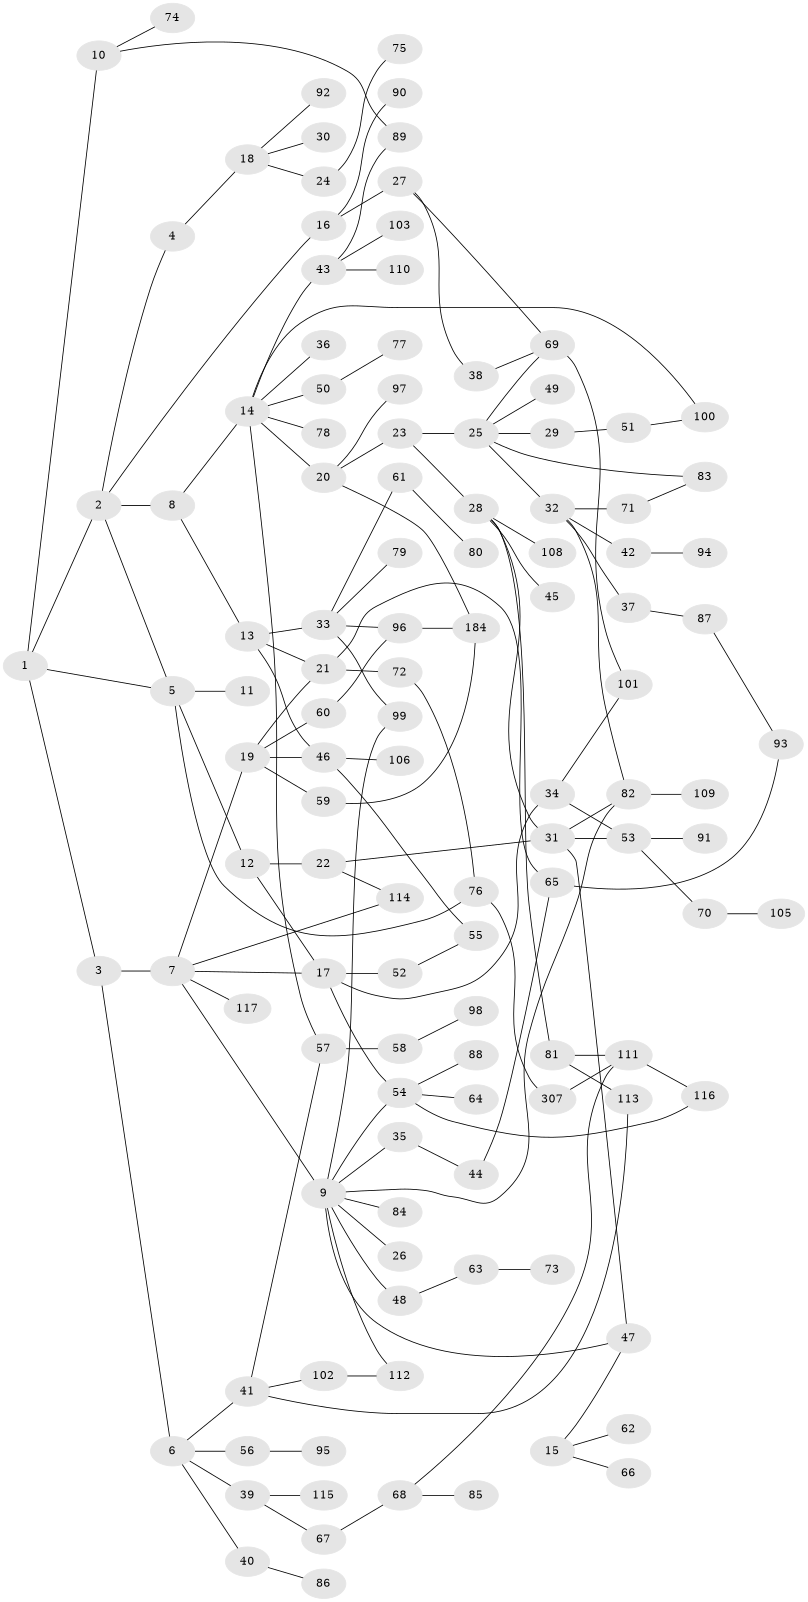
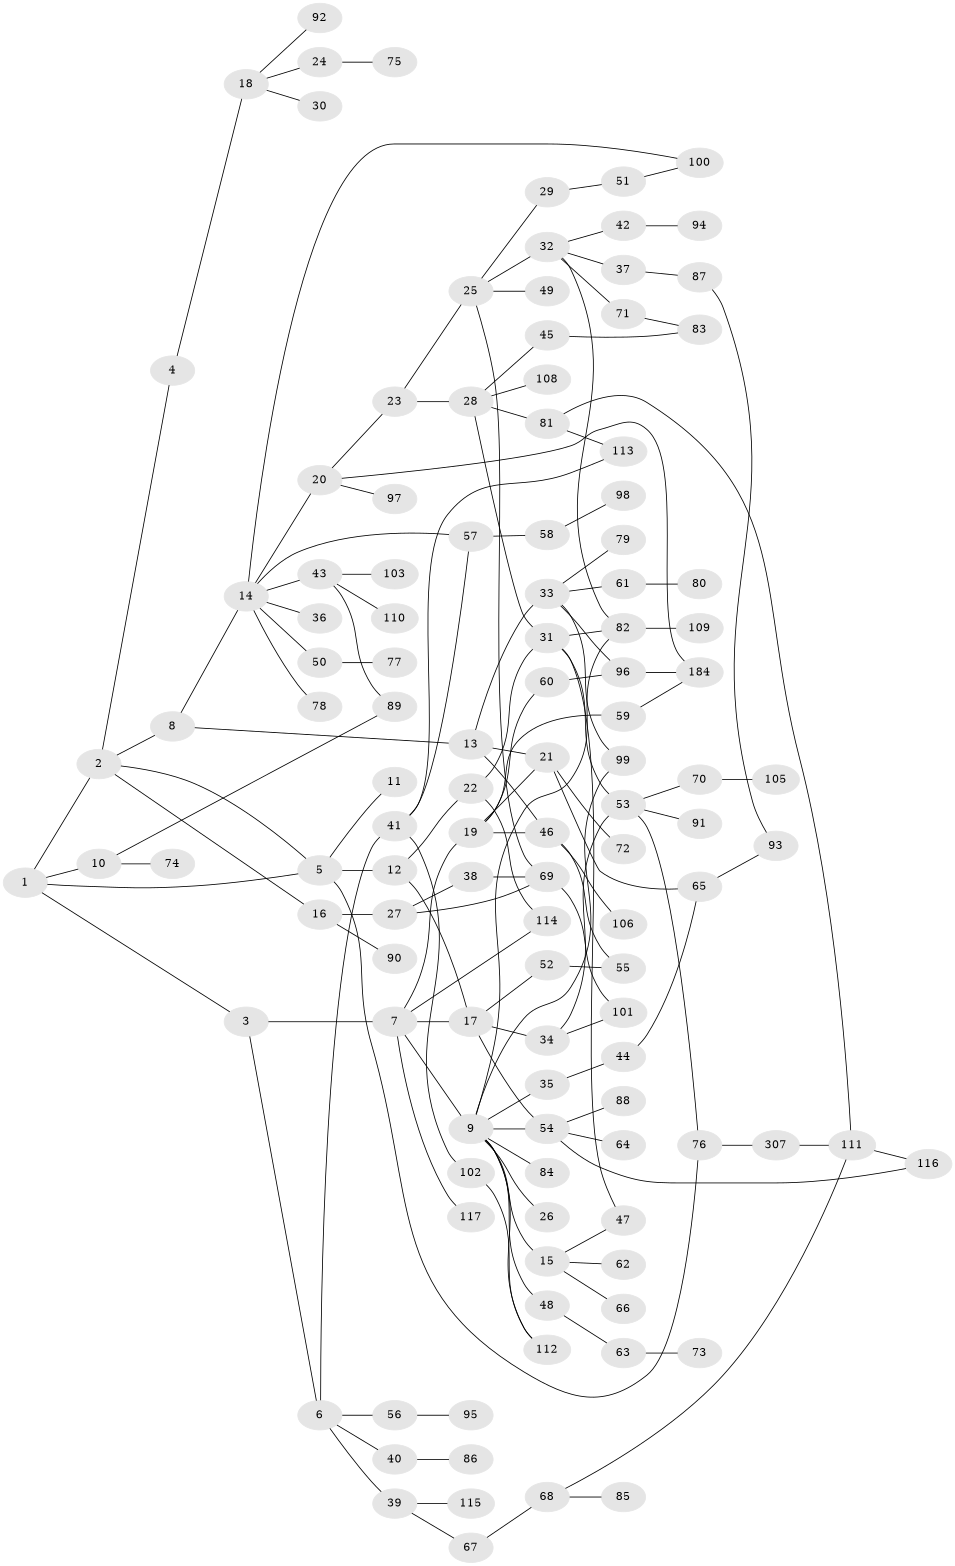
(587, 467) -> (624, 337)
(456, 776) -> (681, 978)
(426, 1346) -> (515, 1222)
